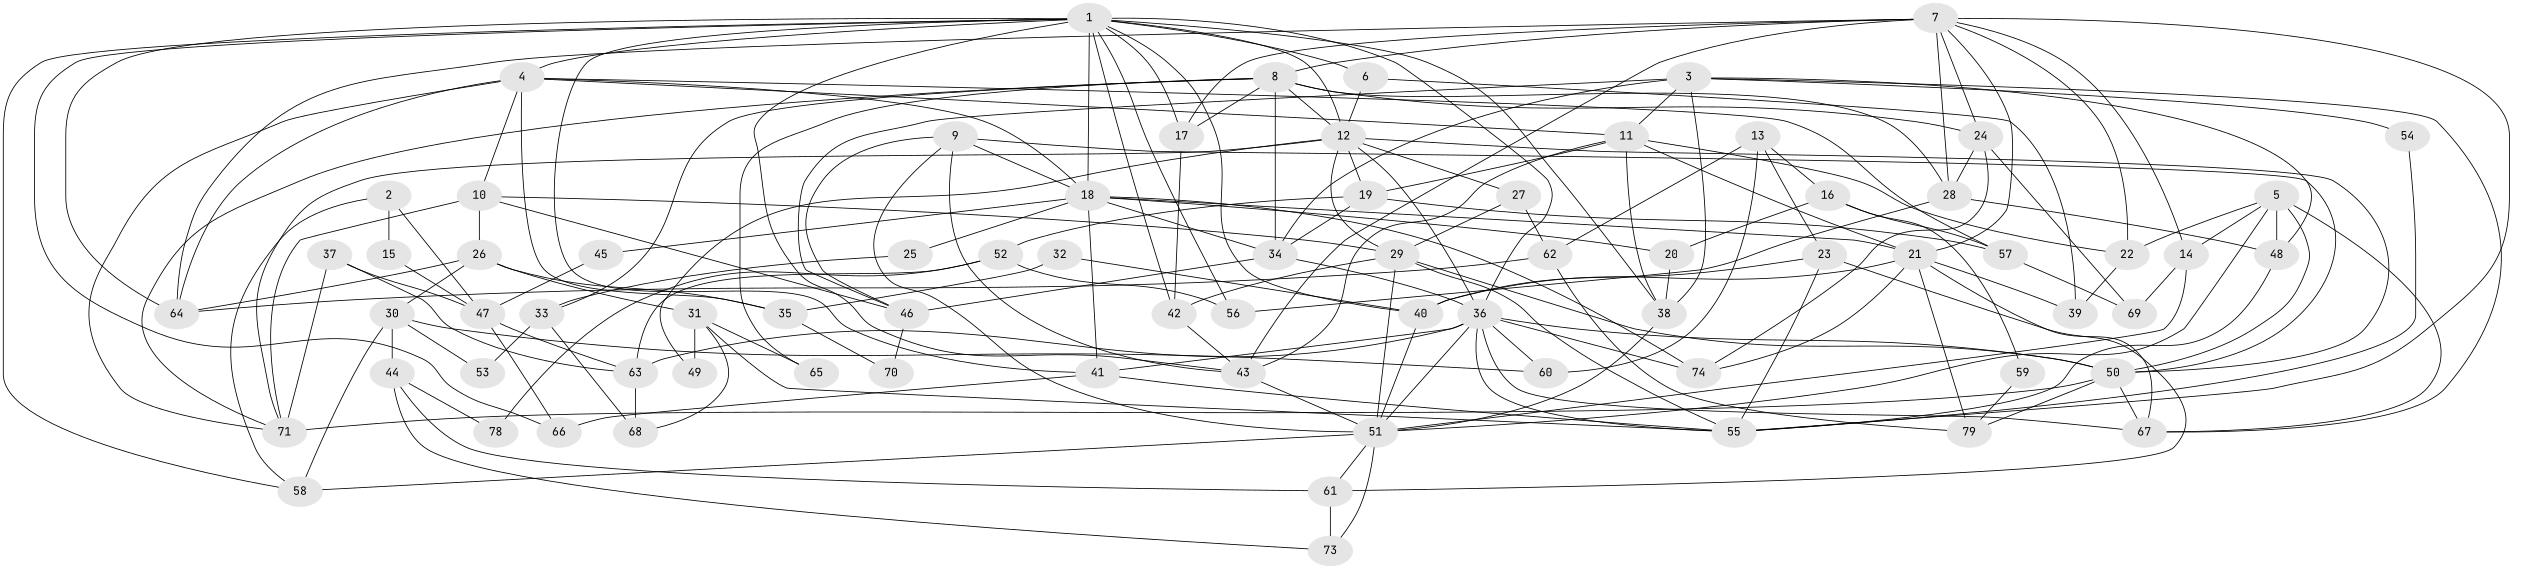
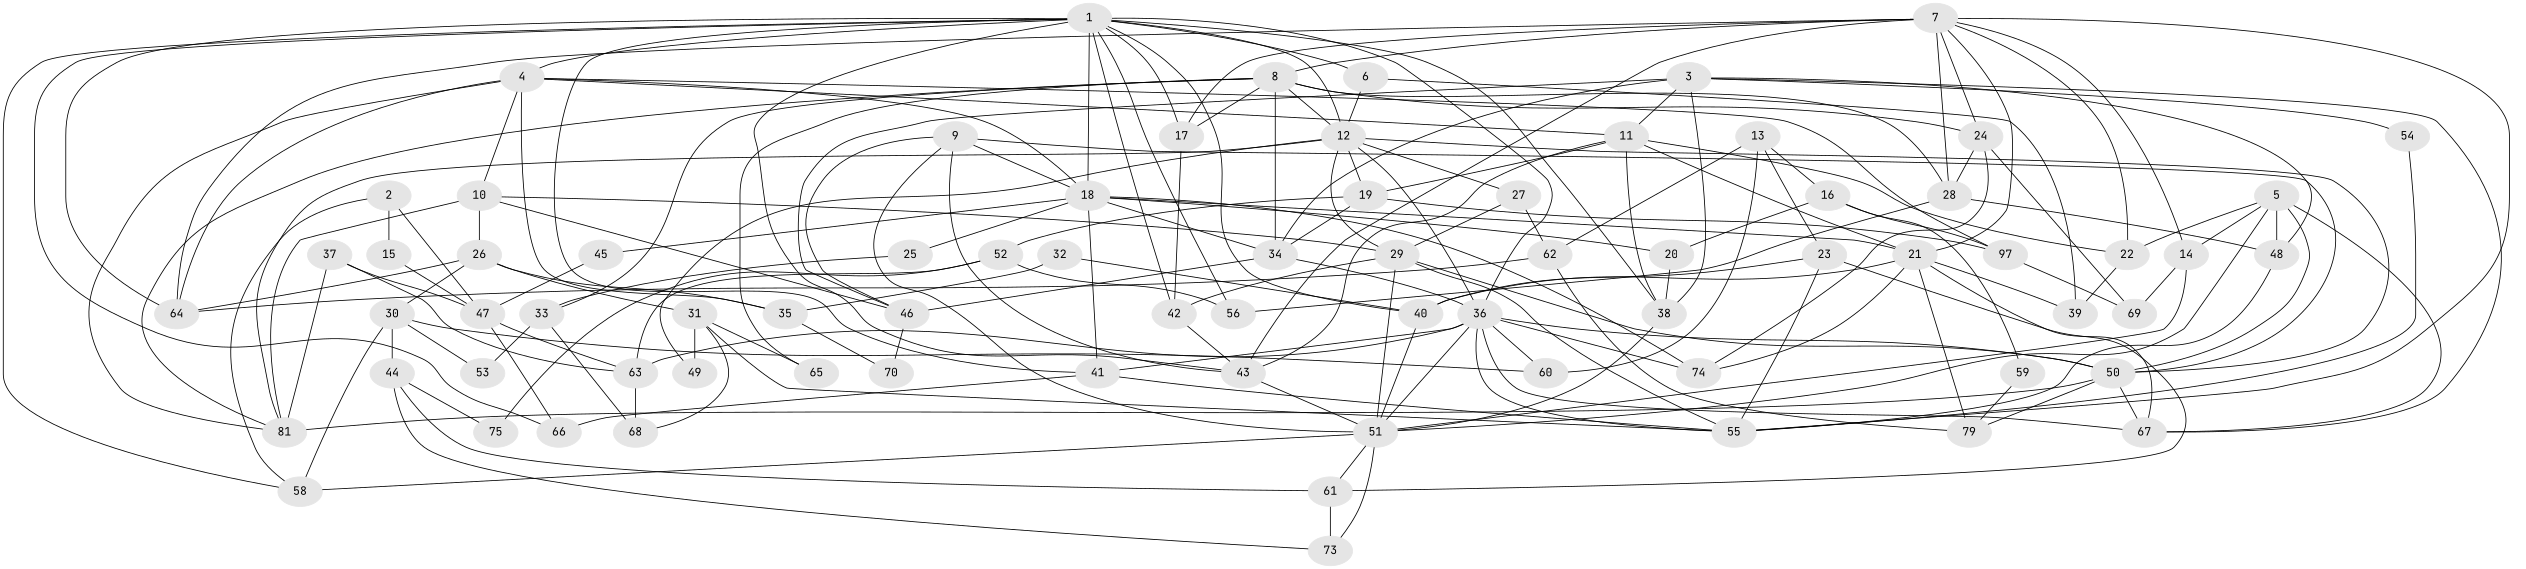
(2005, 255) -> (2005, 255)
(284, 432) -> (284, 432)
(496, 432) -> (496, 432)
